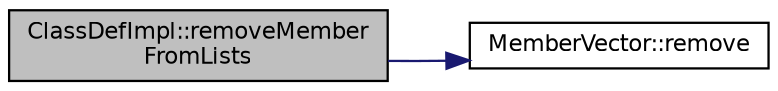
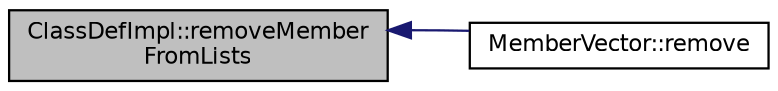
(417, 61) -> (440, 30)
